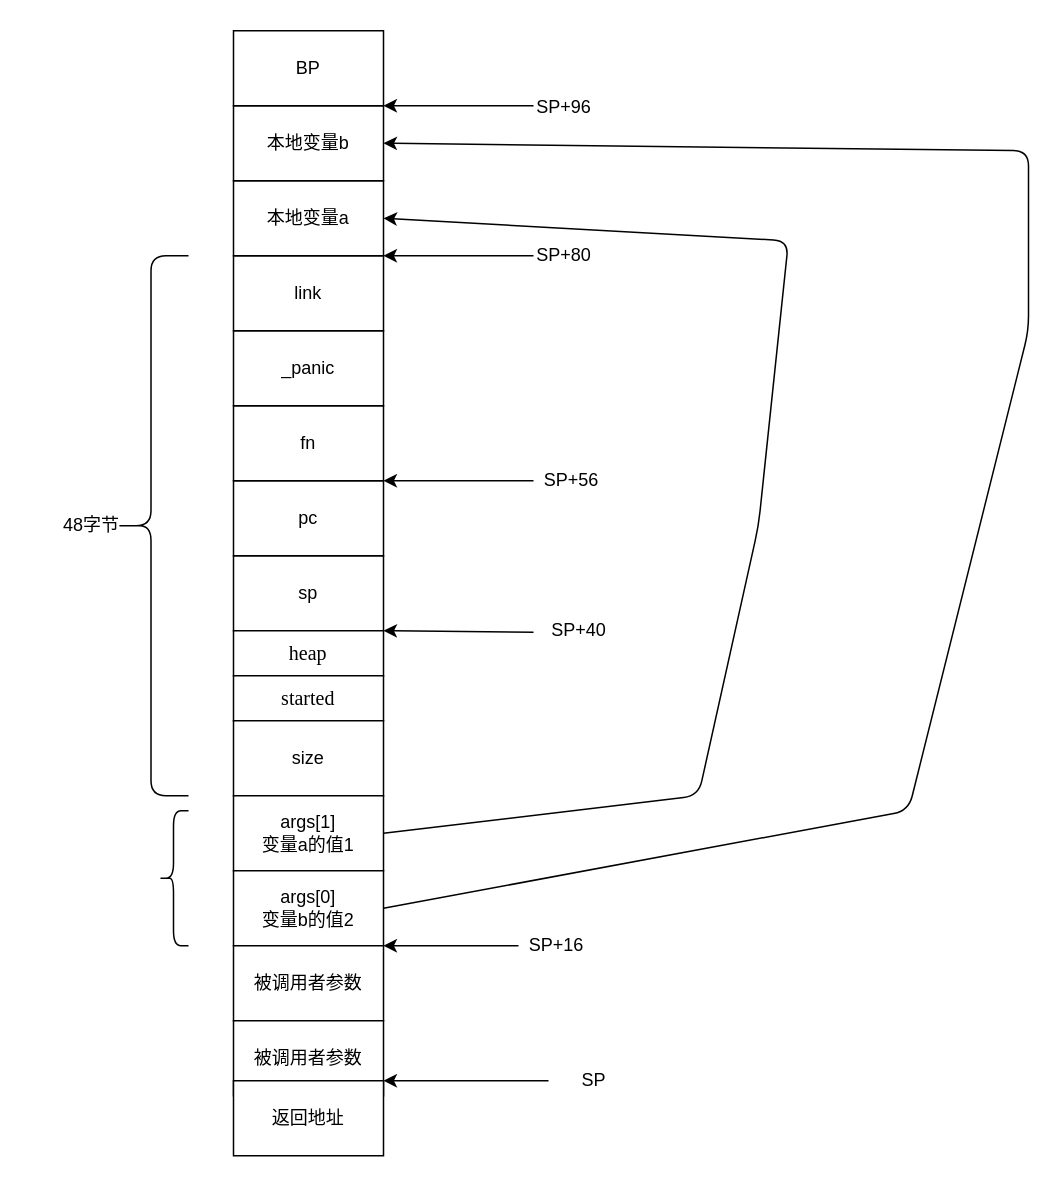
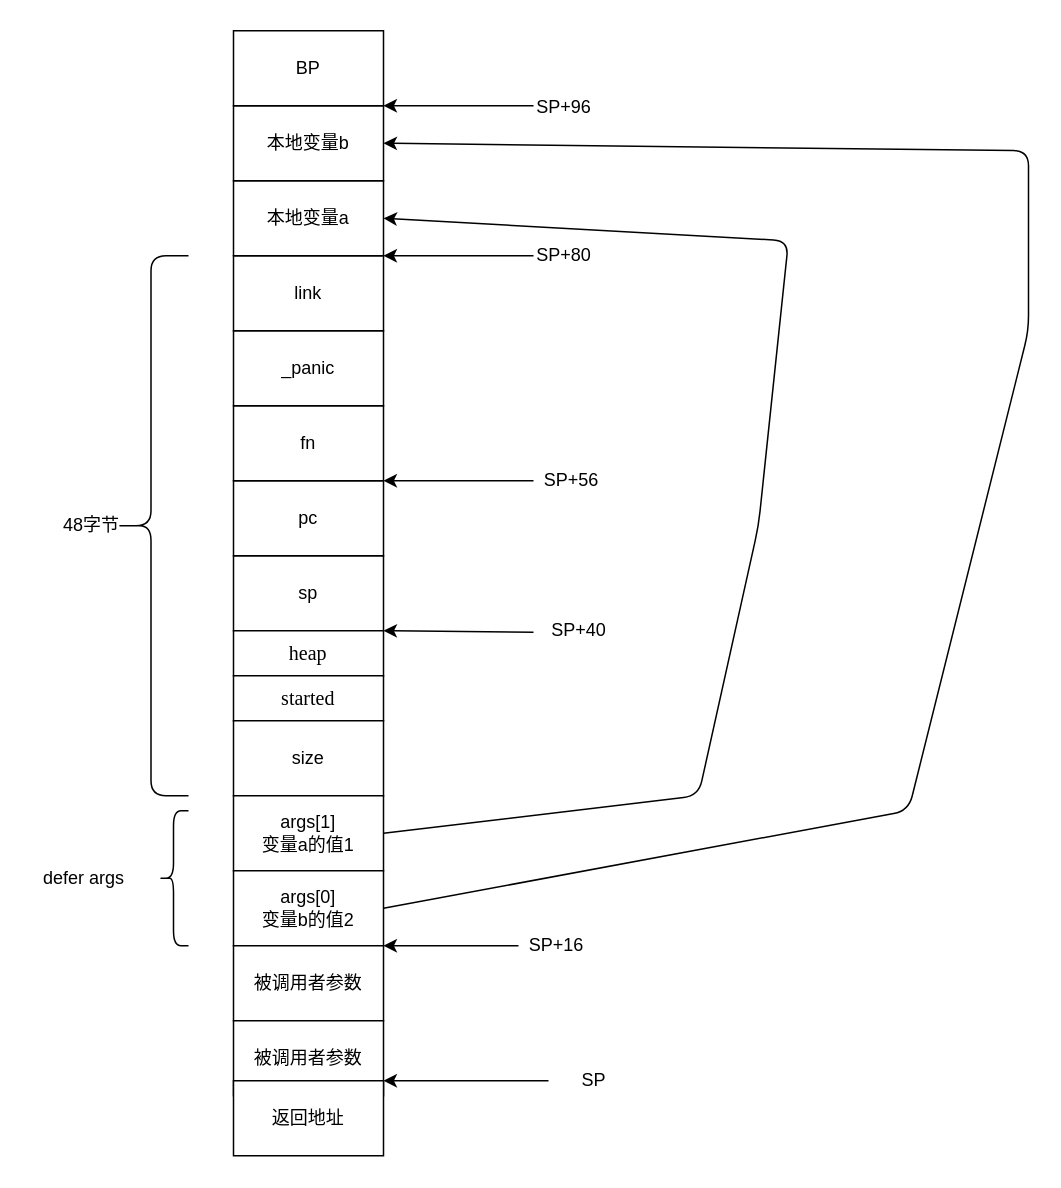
none -> (83, 878)
